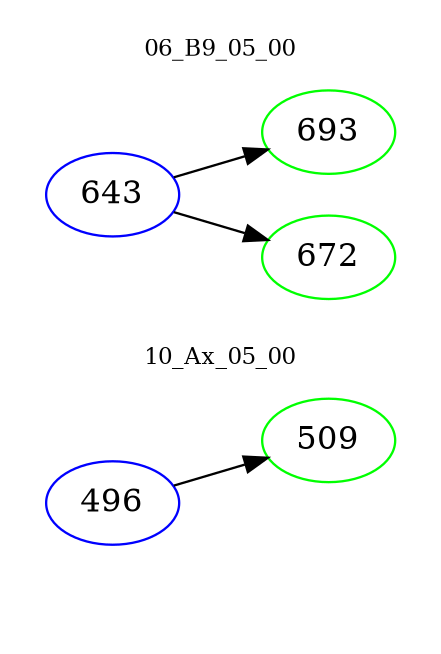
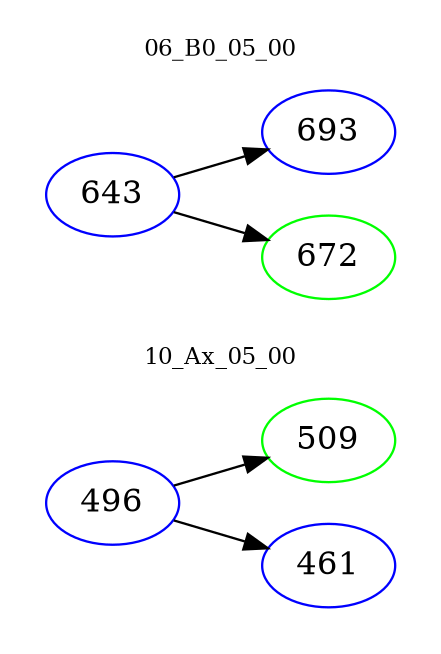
(221, 50) -> (221, 50)
(329, 132) -> (329, 132)
none -> (329, 566)
